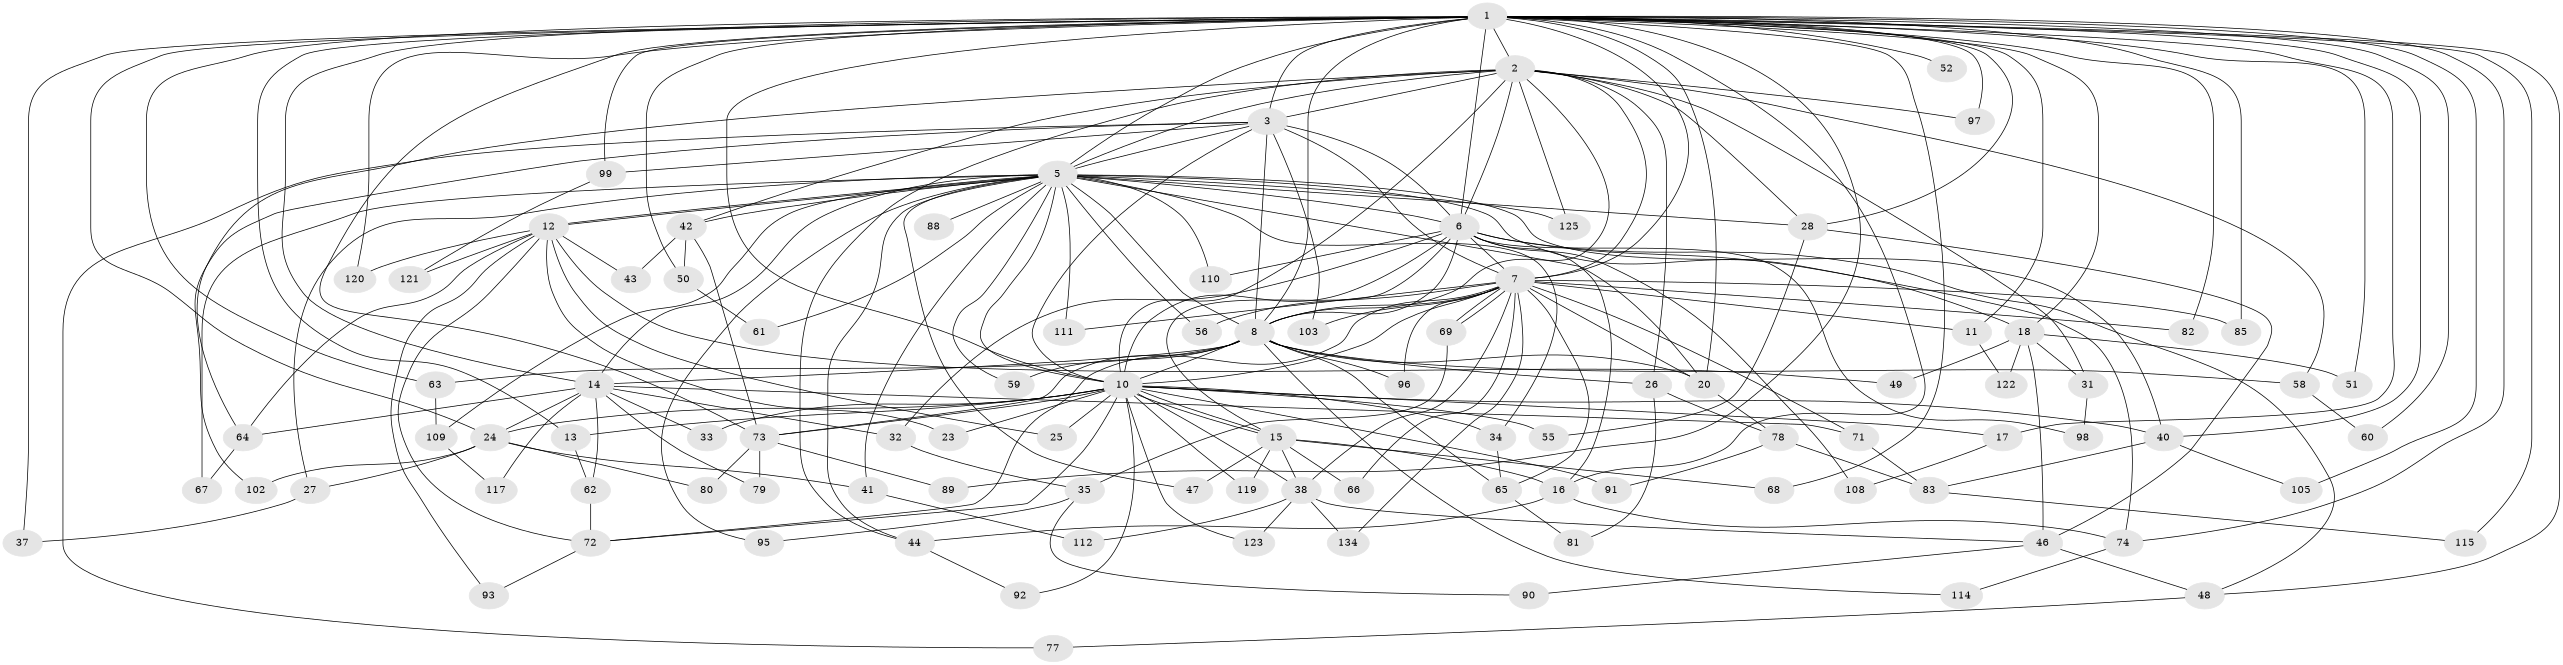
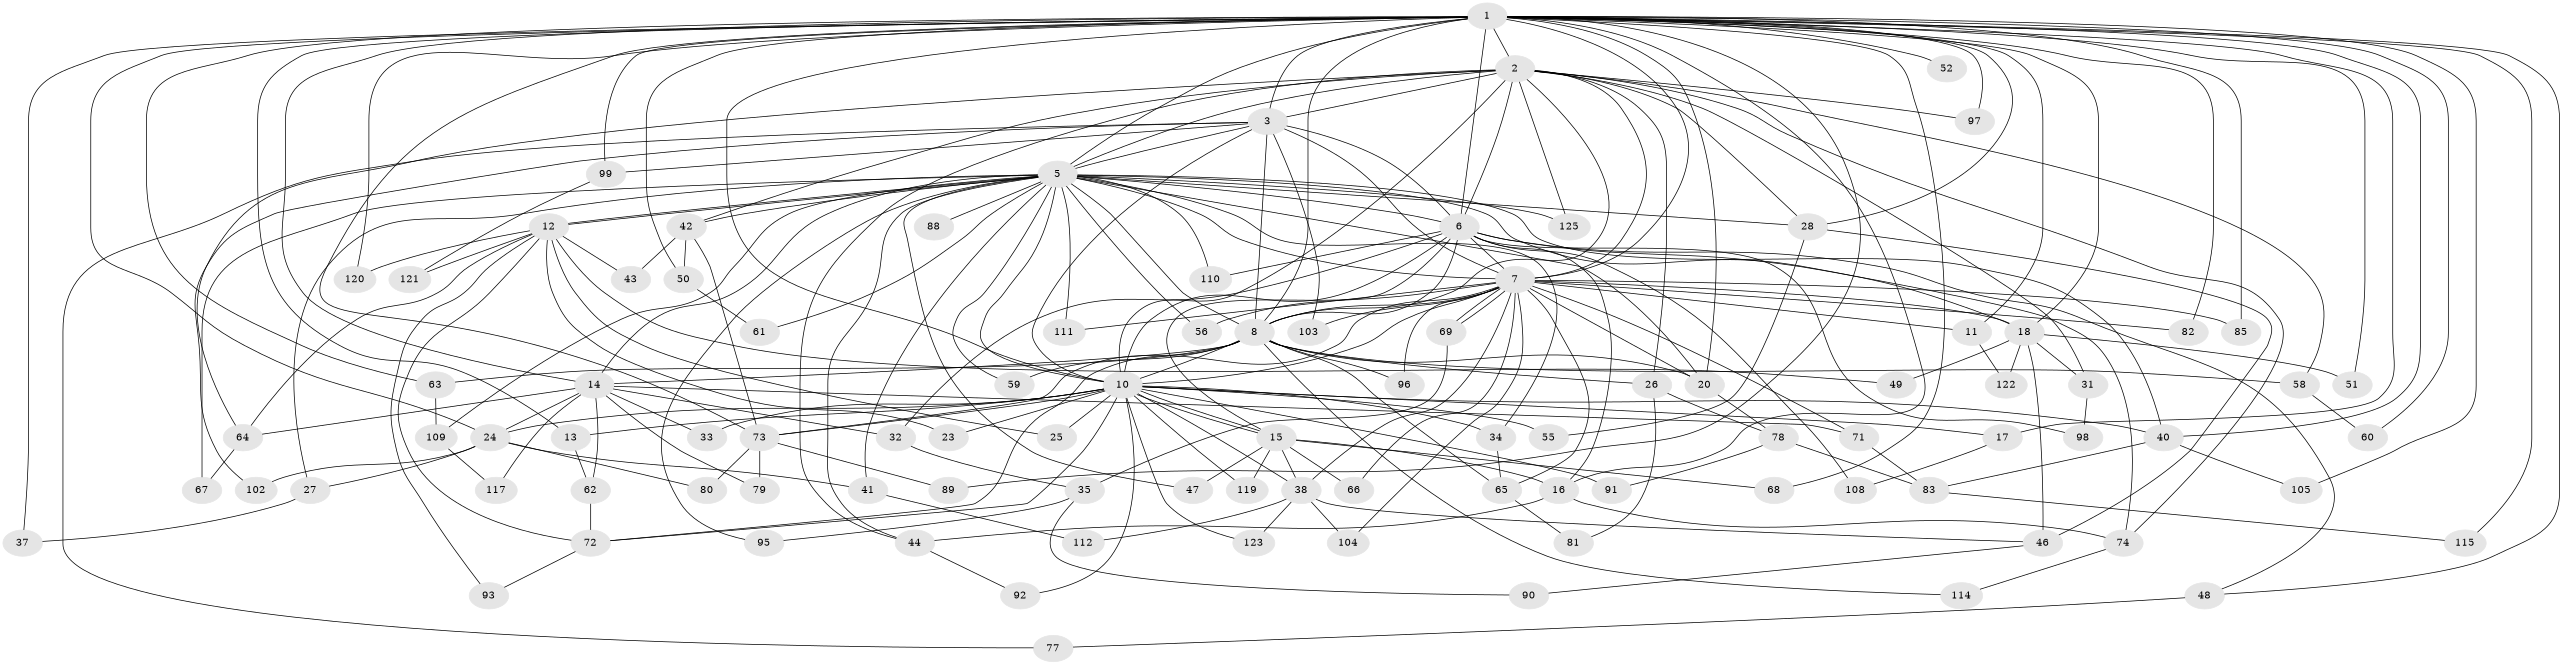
(2446, 55) -> (2038, 227)
none -> (1280, 252)
none -> (1773, 293)
(1348, 543) -> (1348, 543)
(2124, 569) -> none
